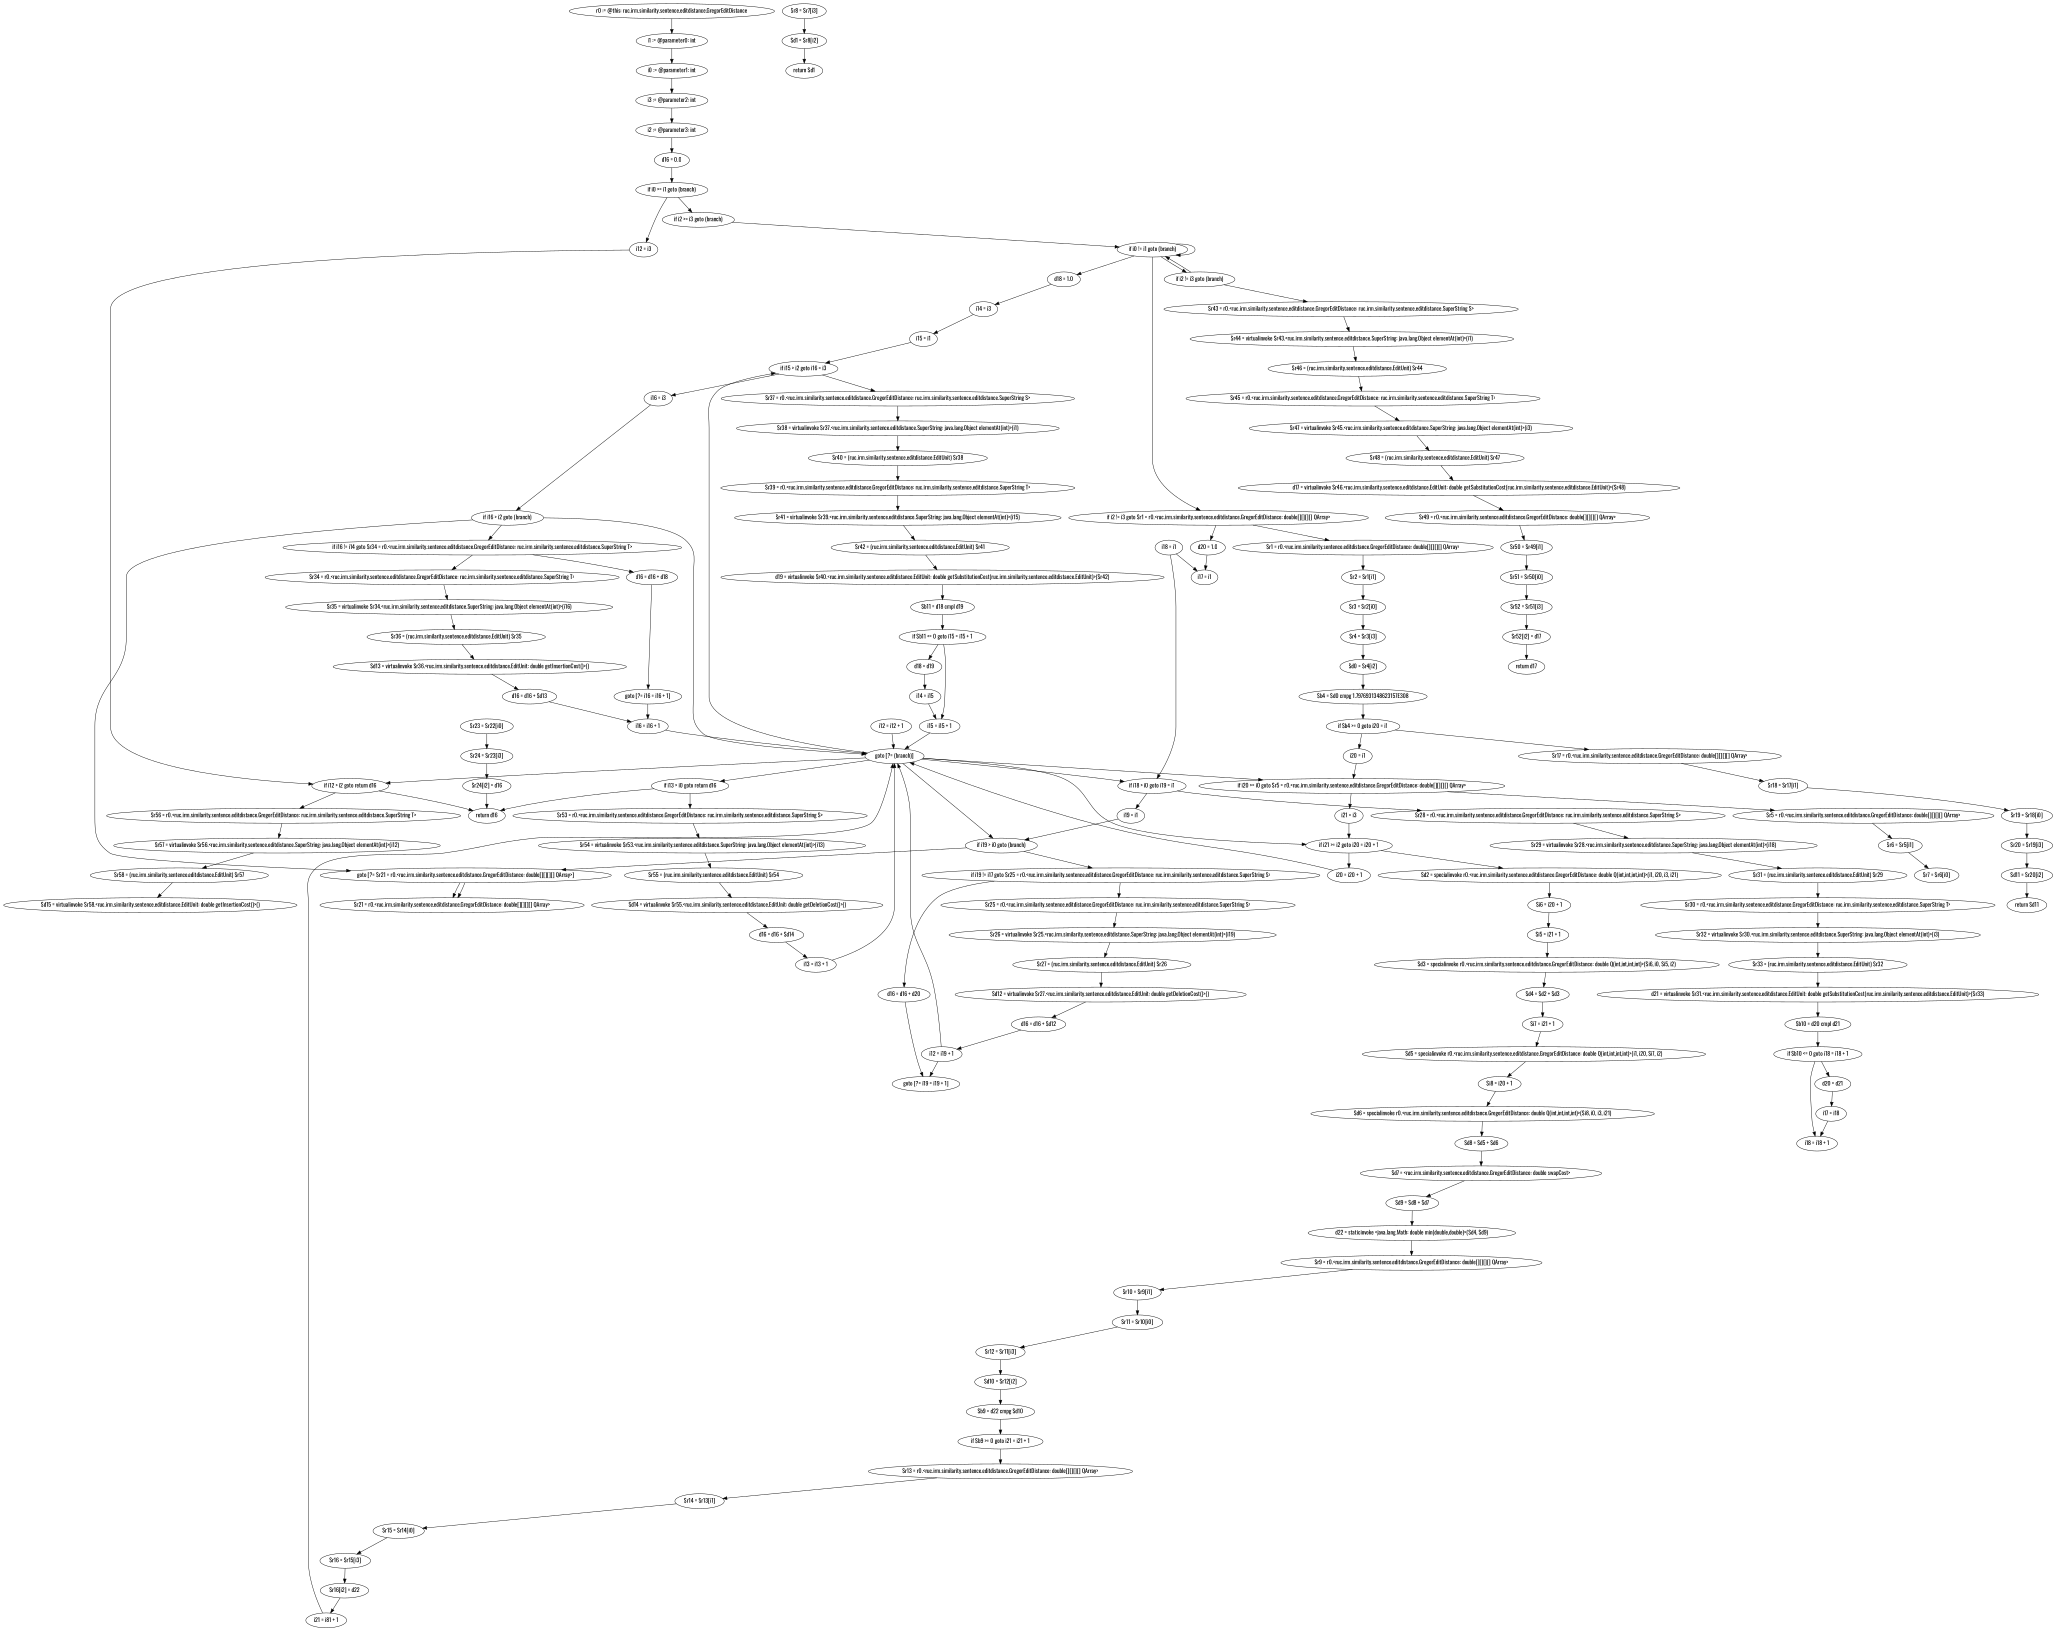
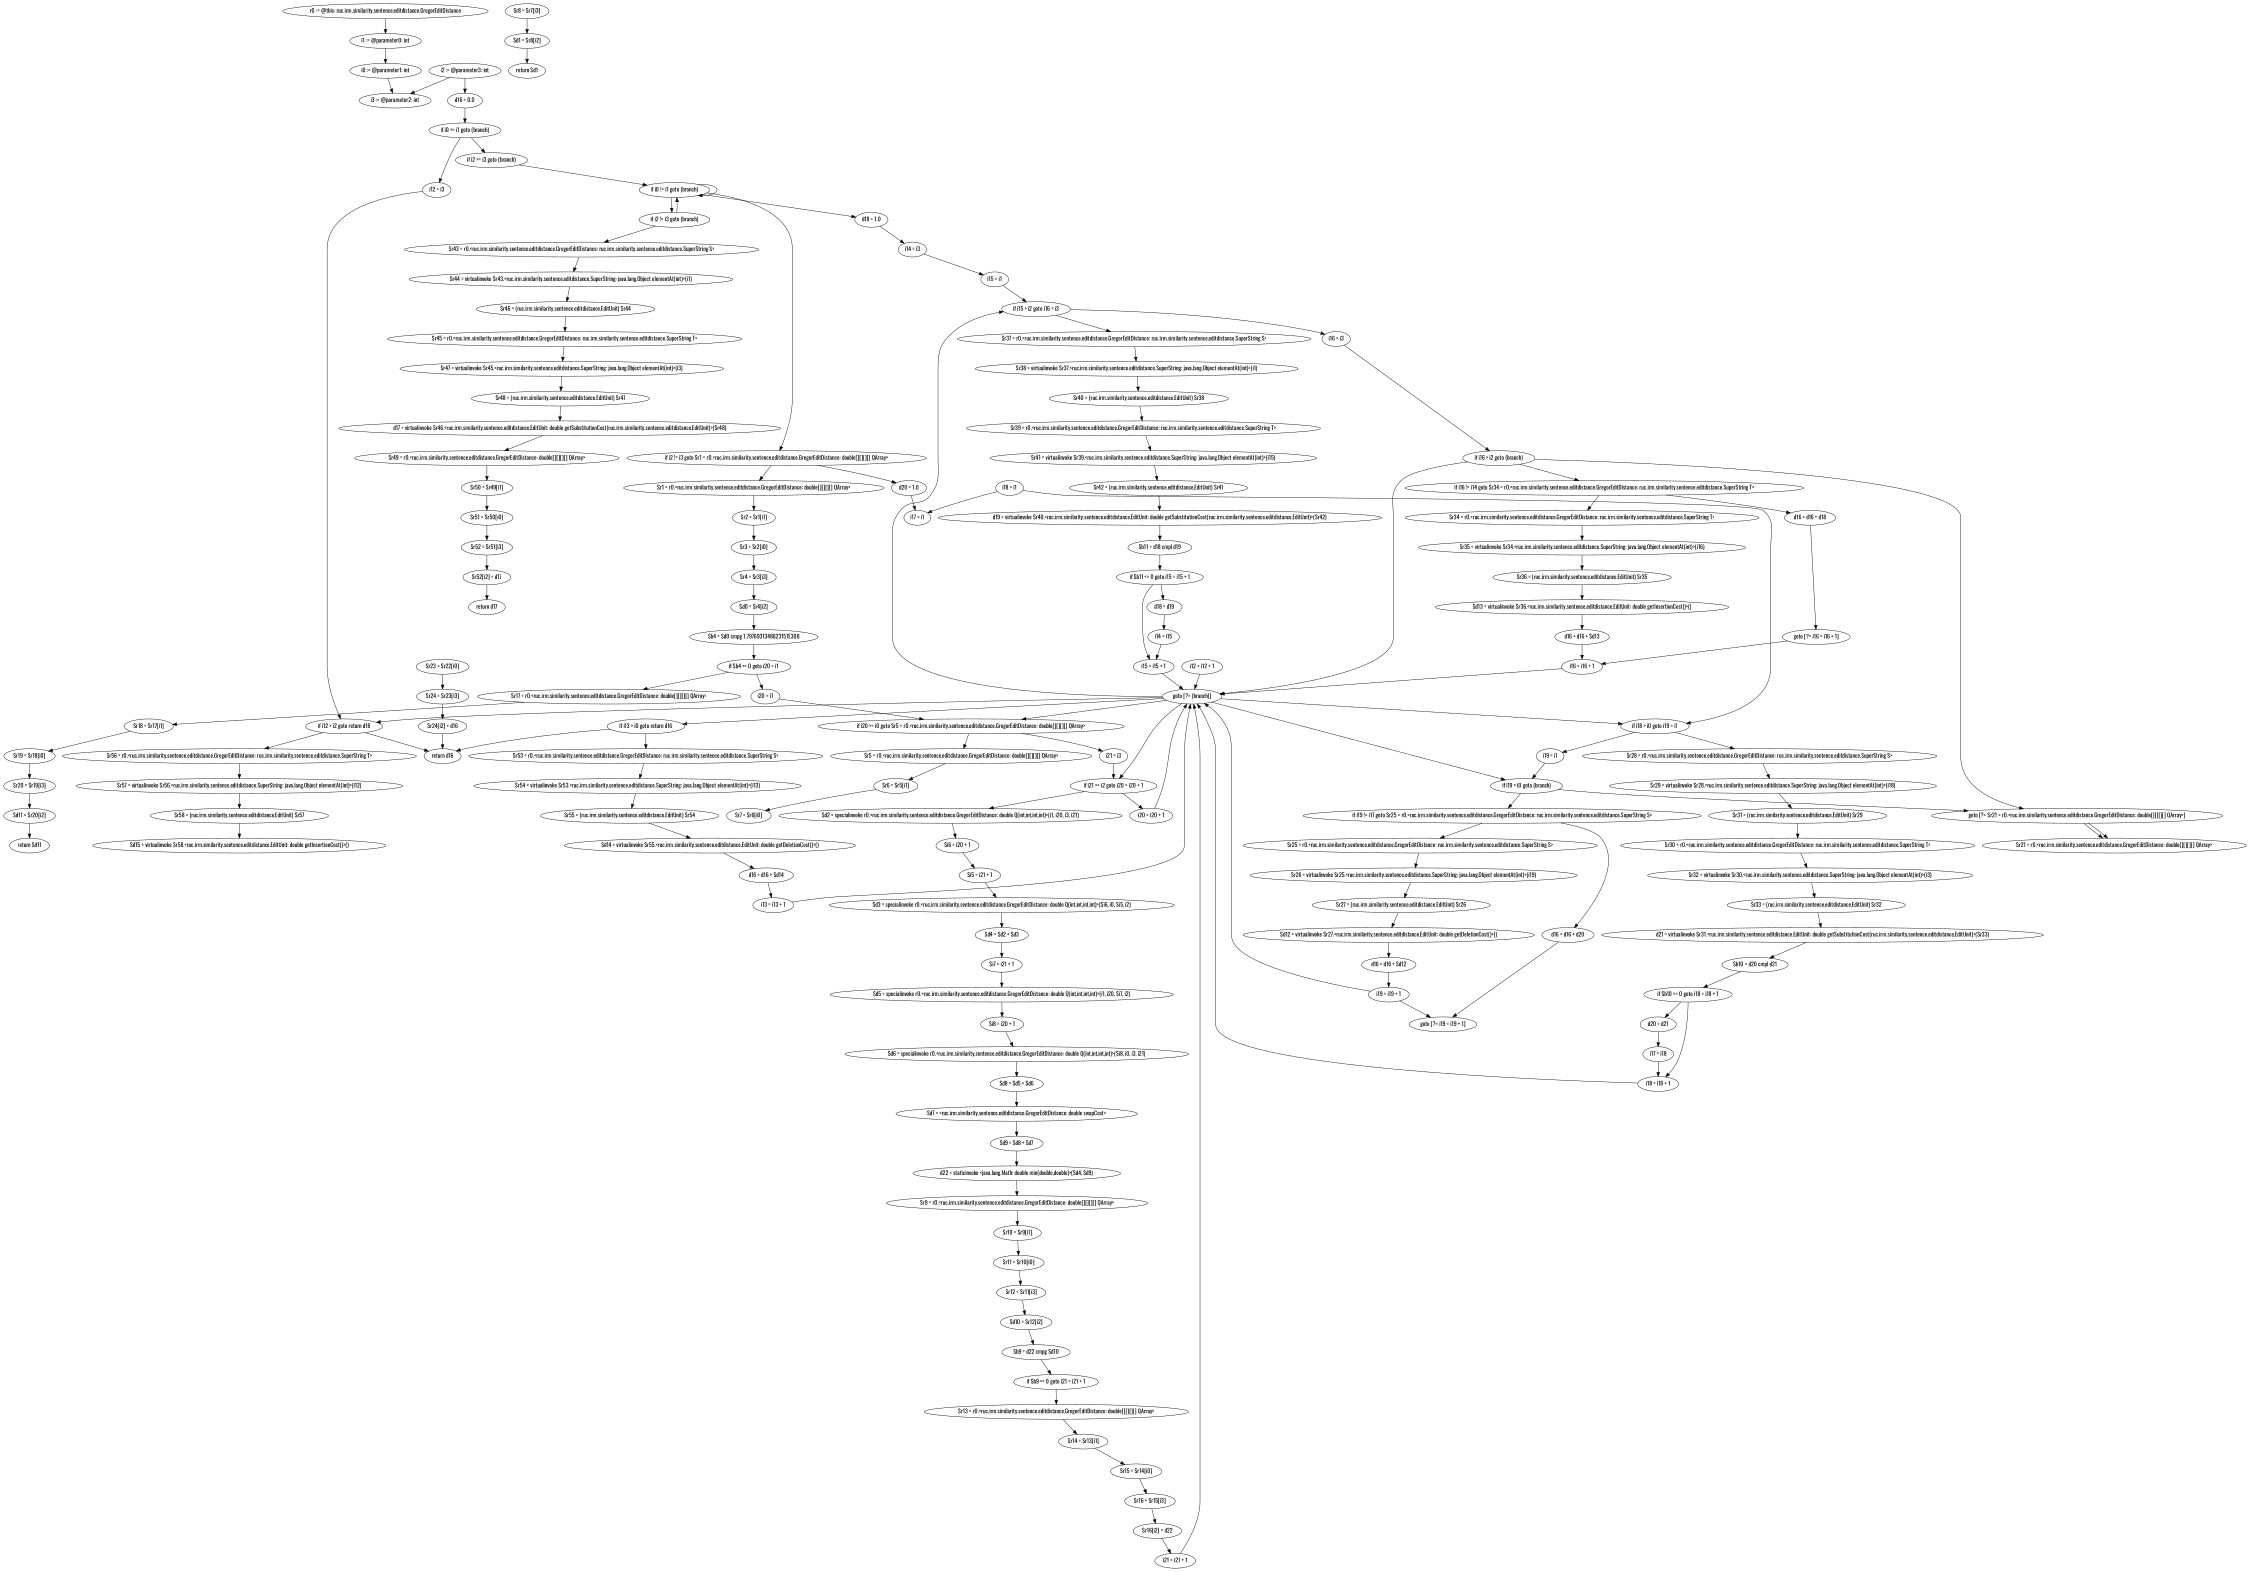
(672, 113) -> (432, 85)
none -> (1264, 1050)
(942, 1054) -> (1389, 995)
(326, 1620) -> (1175, 1561)
